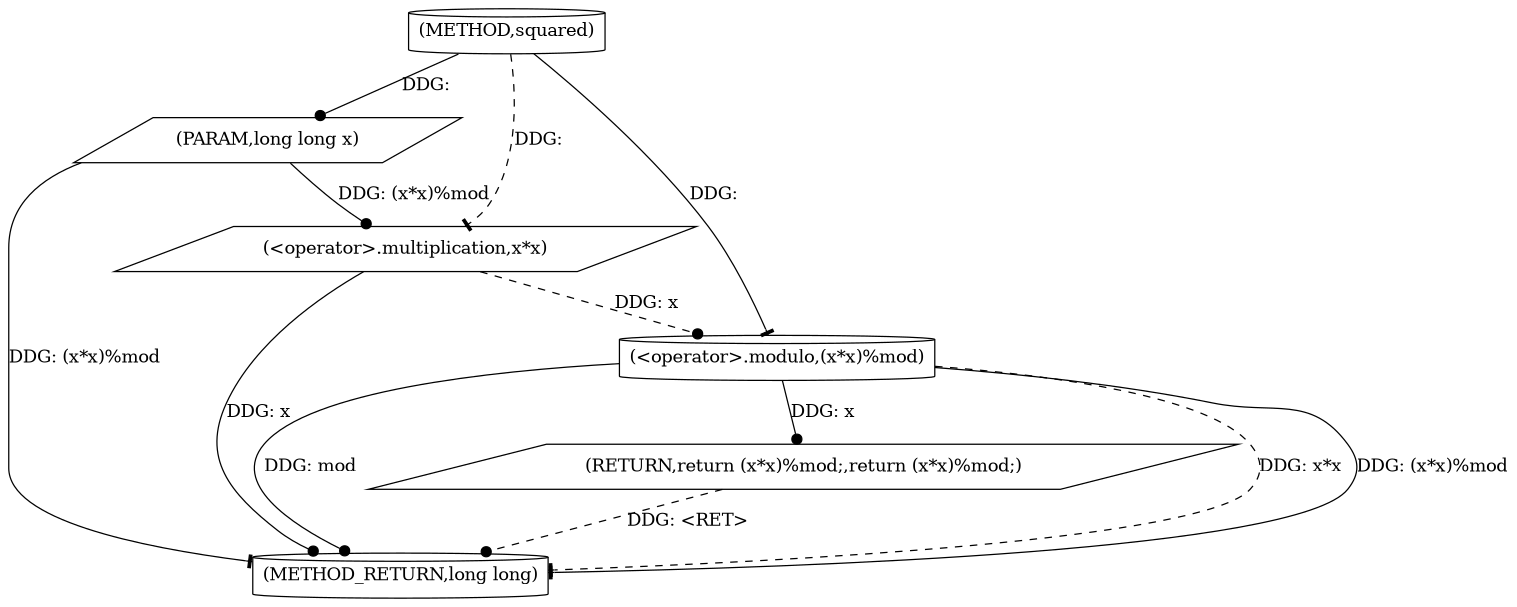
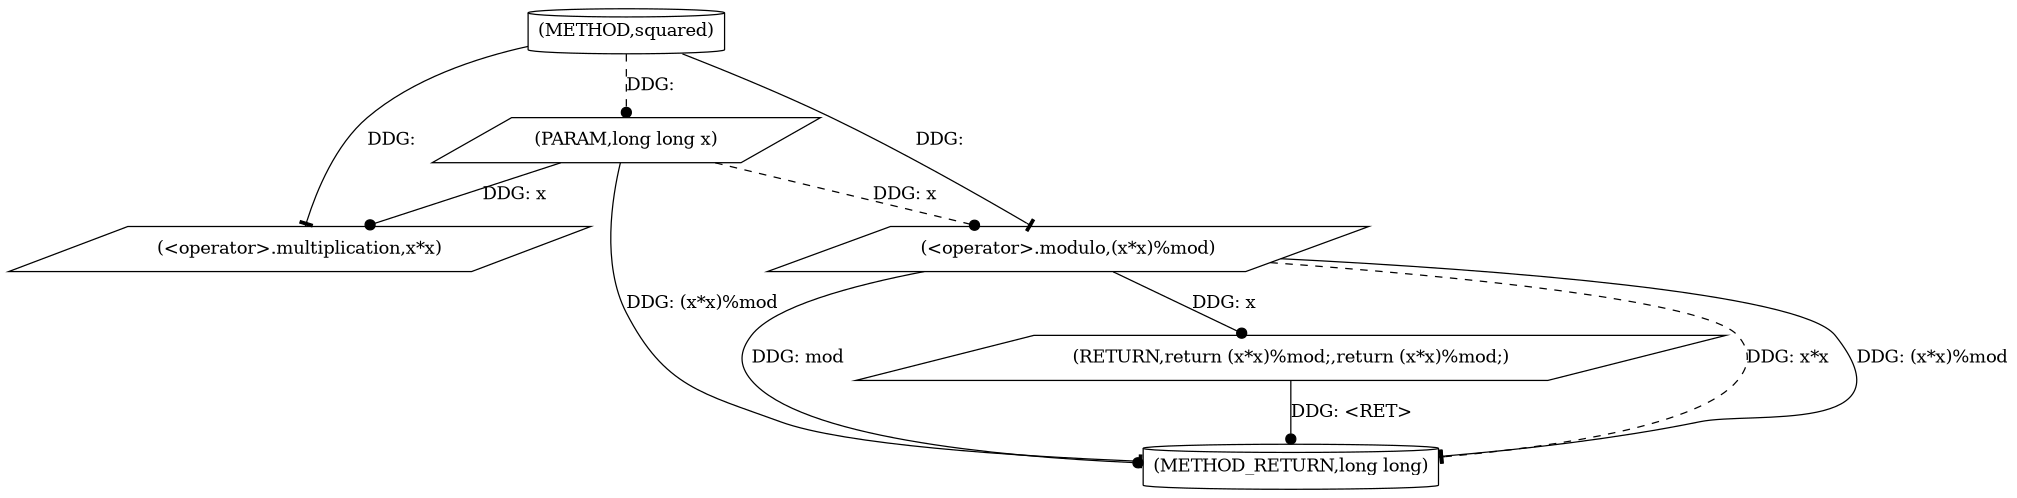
(392, 84) -> (626, 81)
(511, 145) -> (390, 101)
(414, 195) -> (515, 195)
(587, 302) -> (842, 193)
(777, 358) -> (1068, 249)
(228, 401) -> none
(607, 520) -> (1291, 407)
